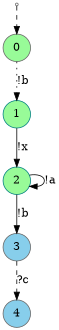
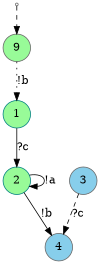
(17, 48) -> (17, 48)
(23, 148) -> (23, 148)
(17, 210) -> (36, 211)
